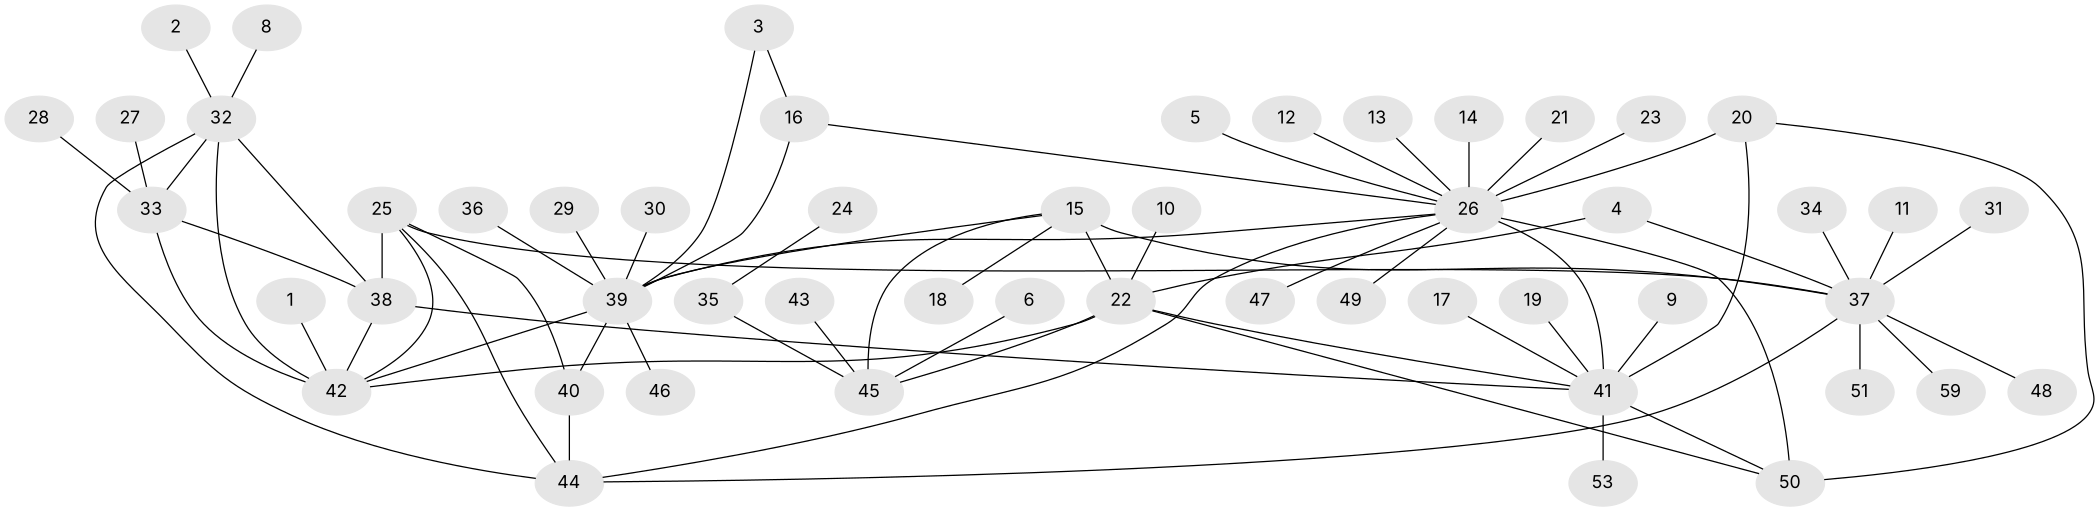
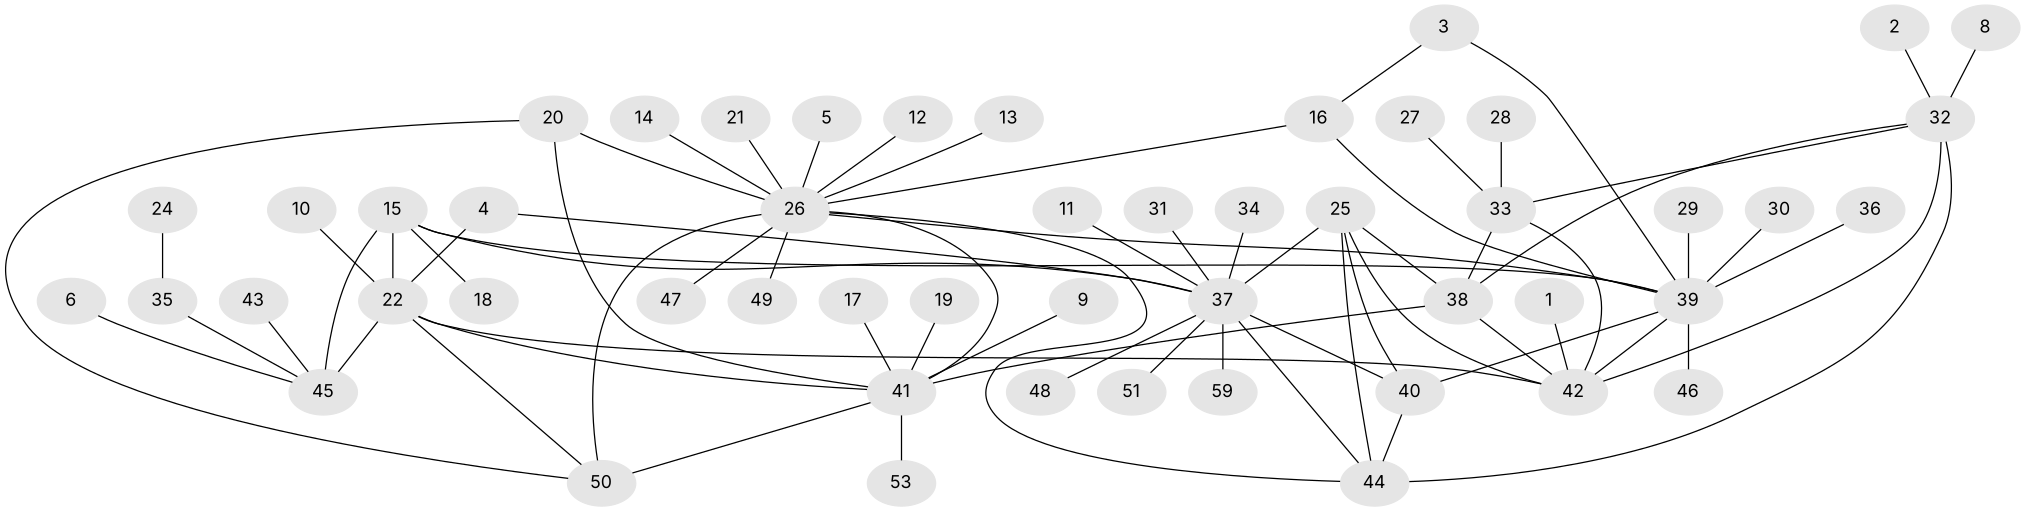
(1651, 119) -> none
none -> (1316, 347)
